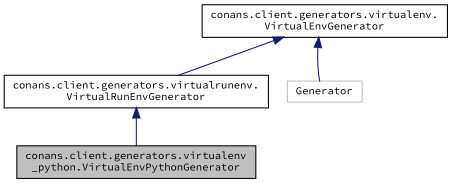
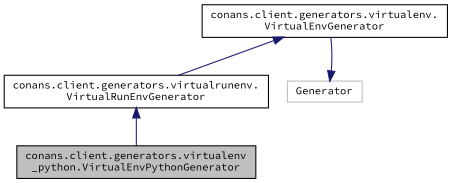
(318, 65) -> (332, 54)
